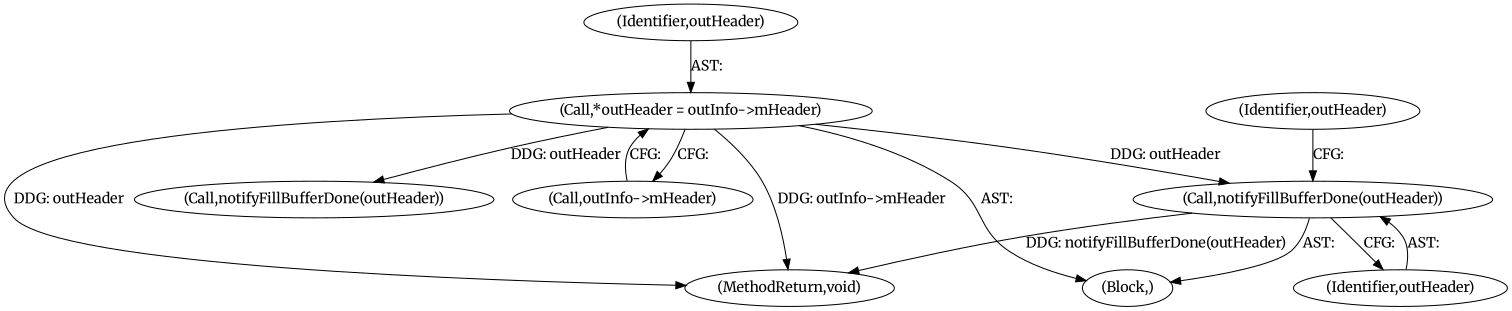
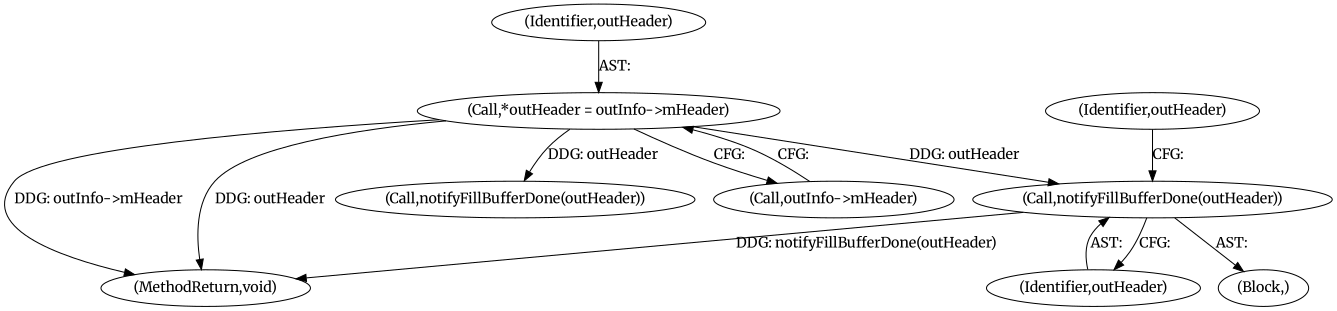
(952, 182) -> none
